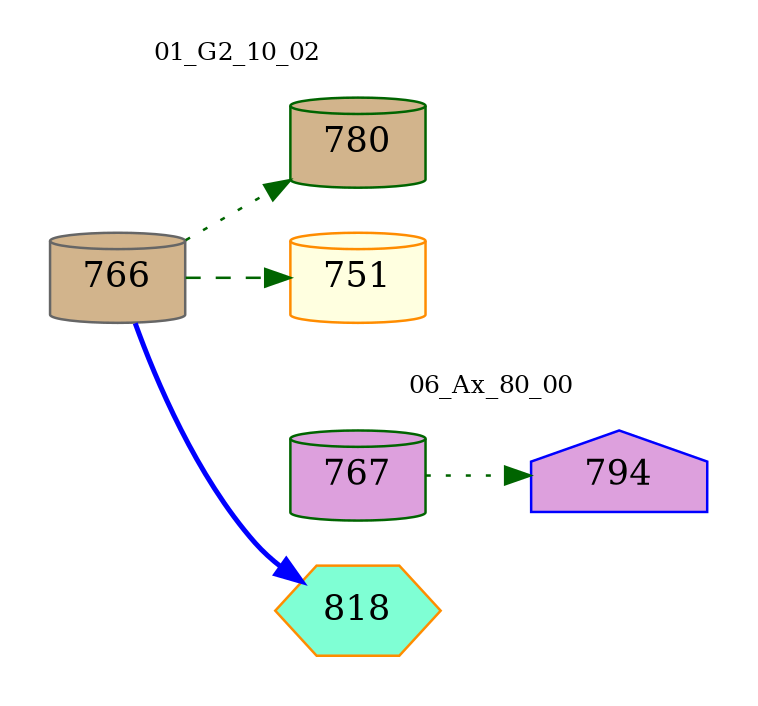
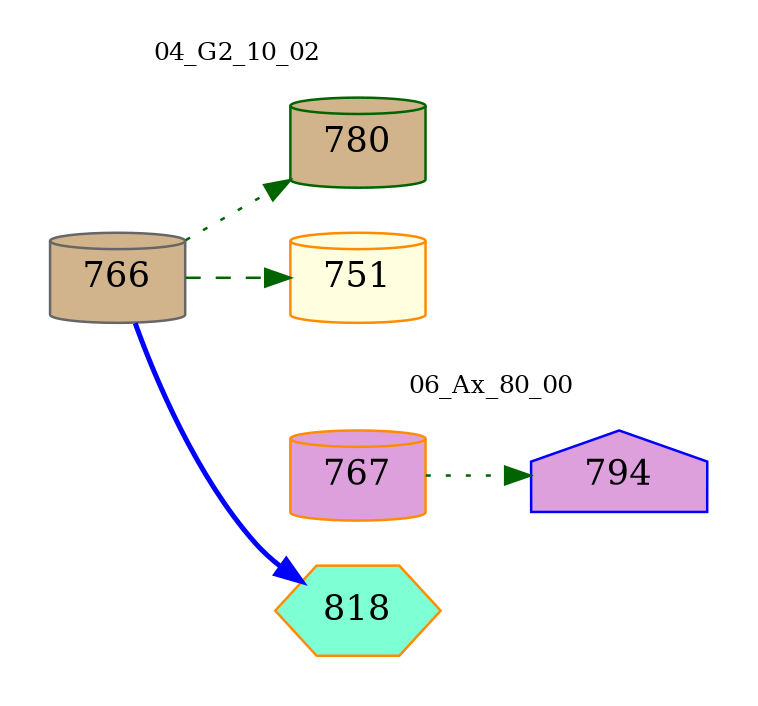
(238, 54) -> (238, 54)
(358, 476) -> (358, 476)
